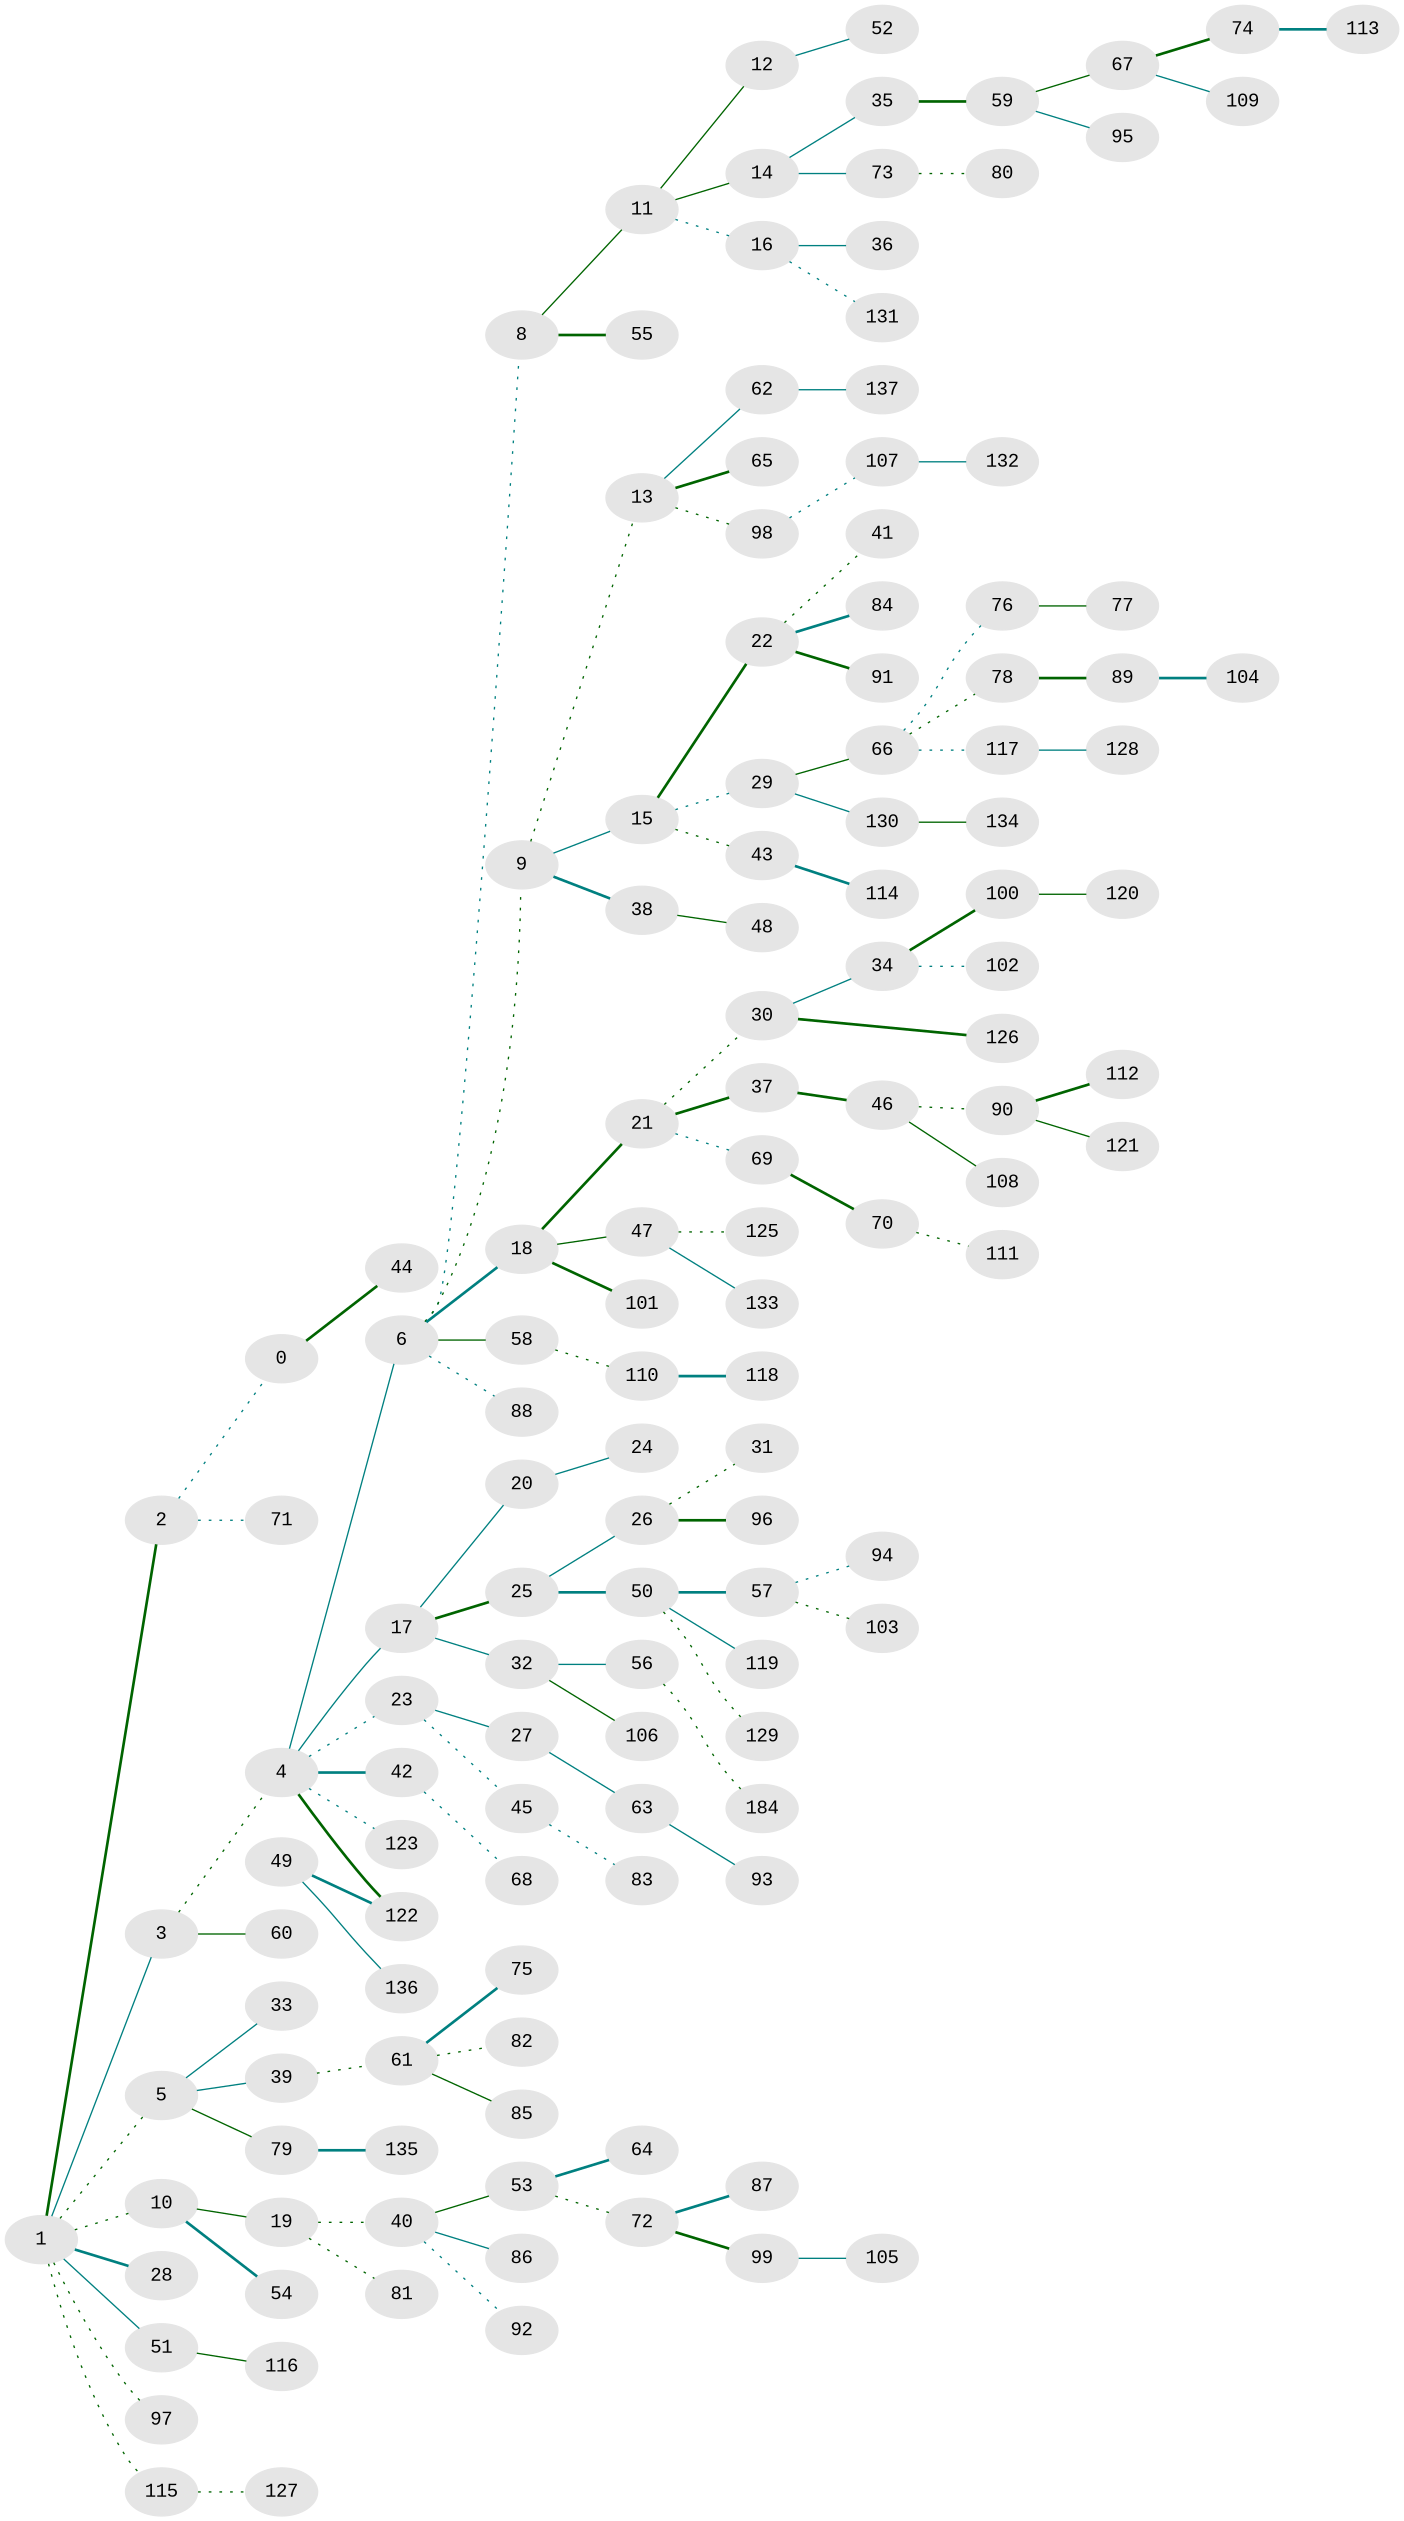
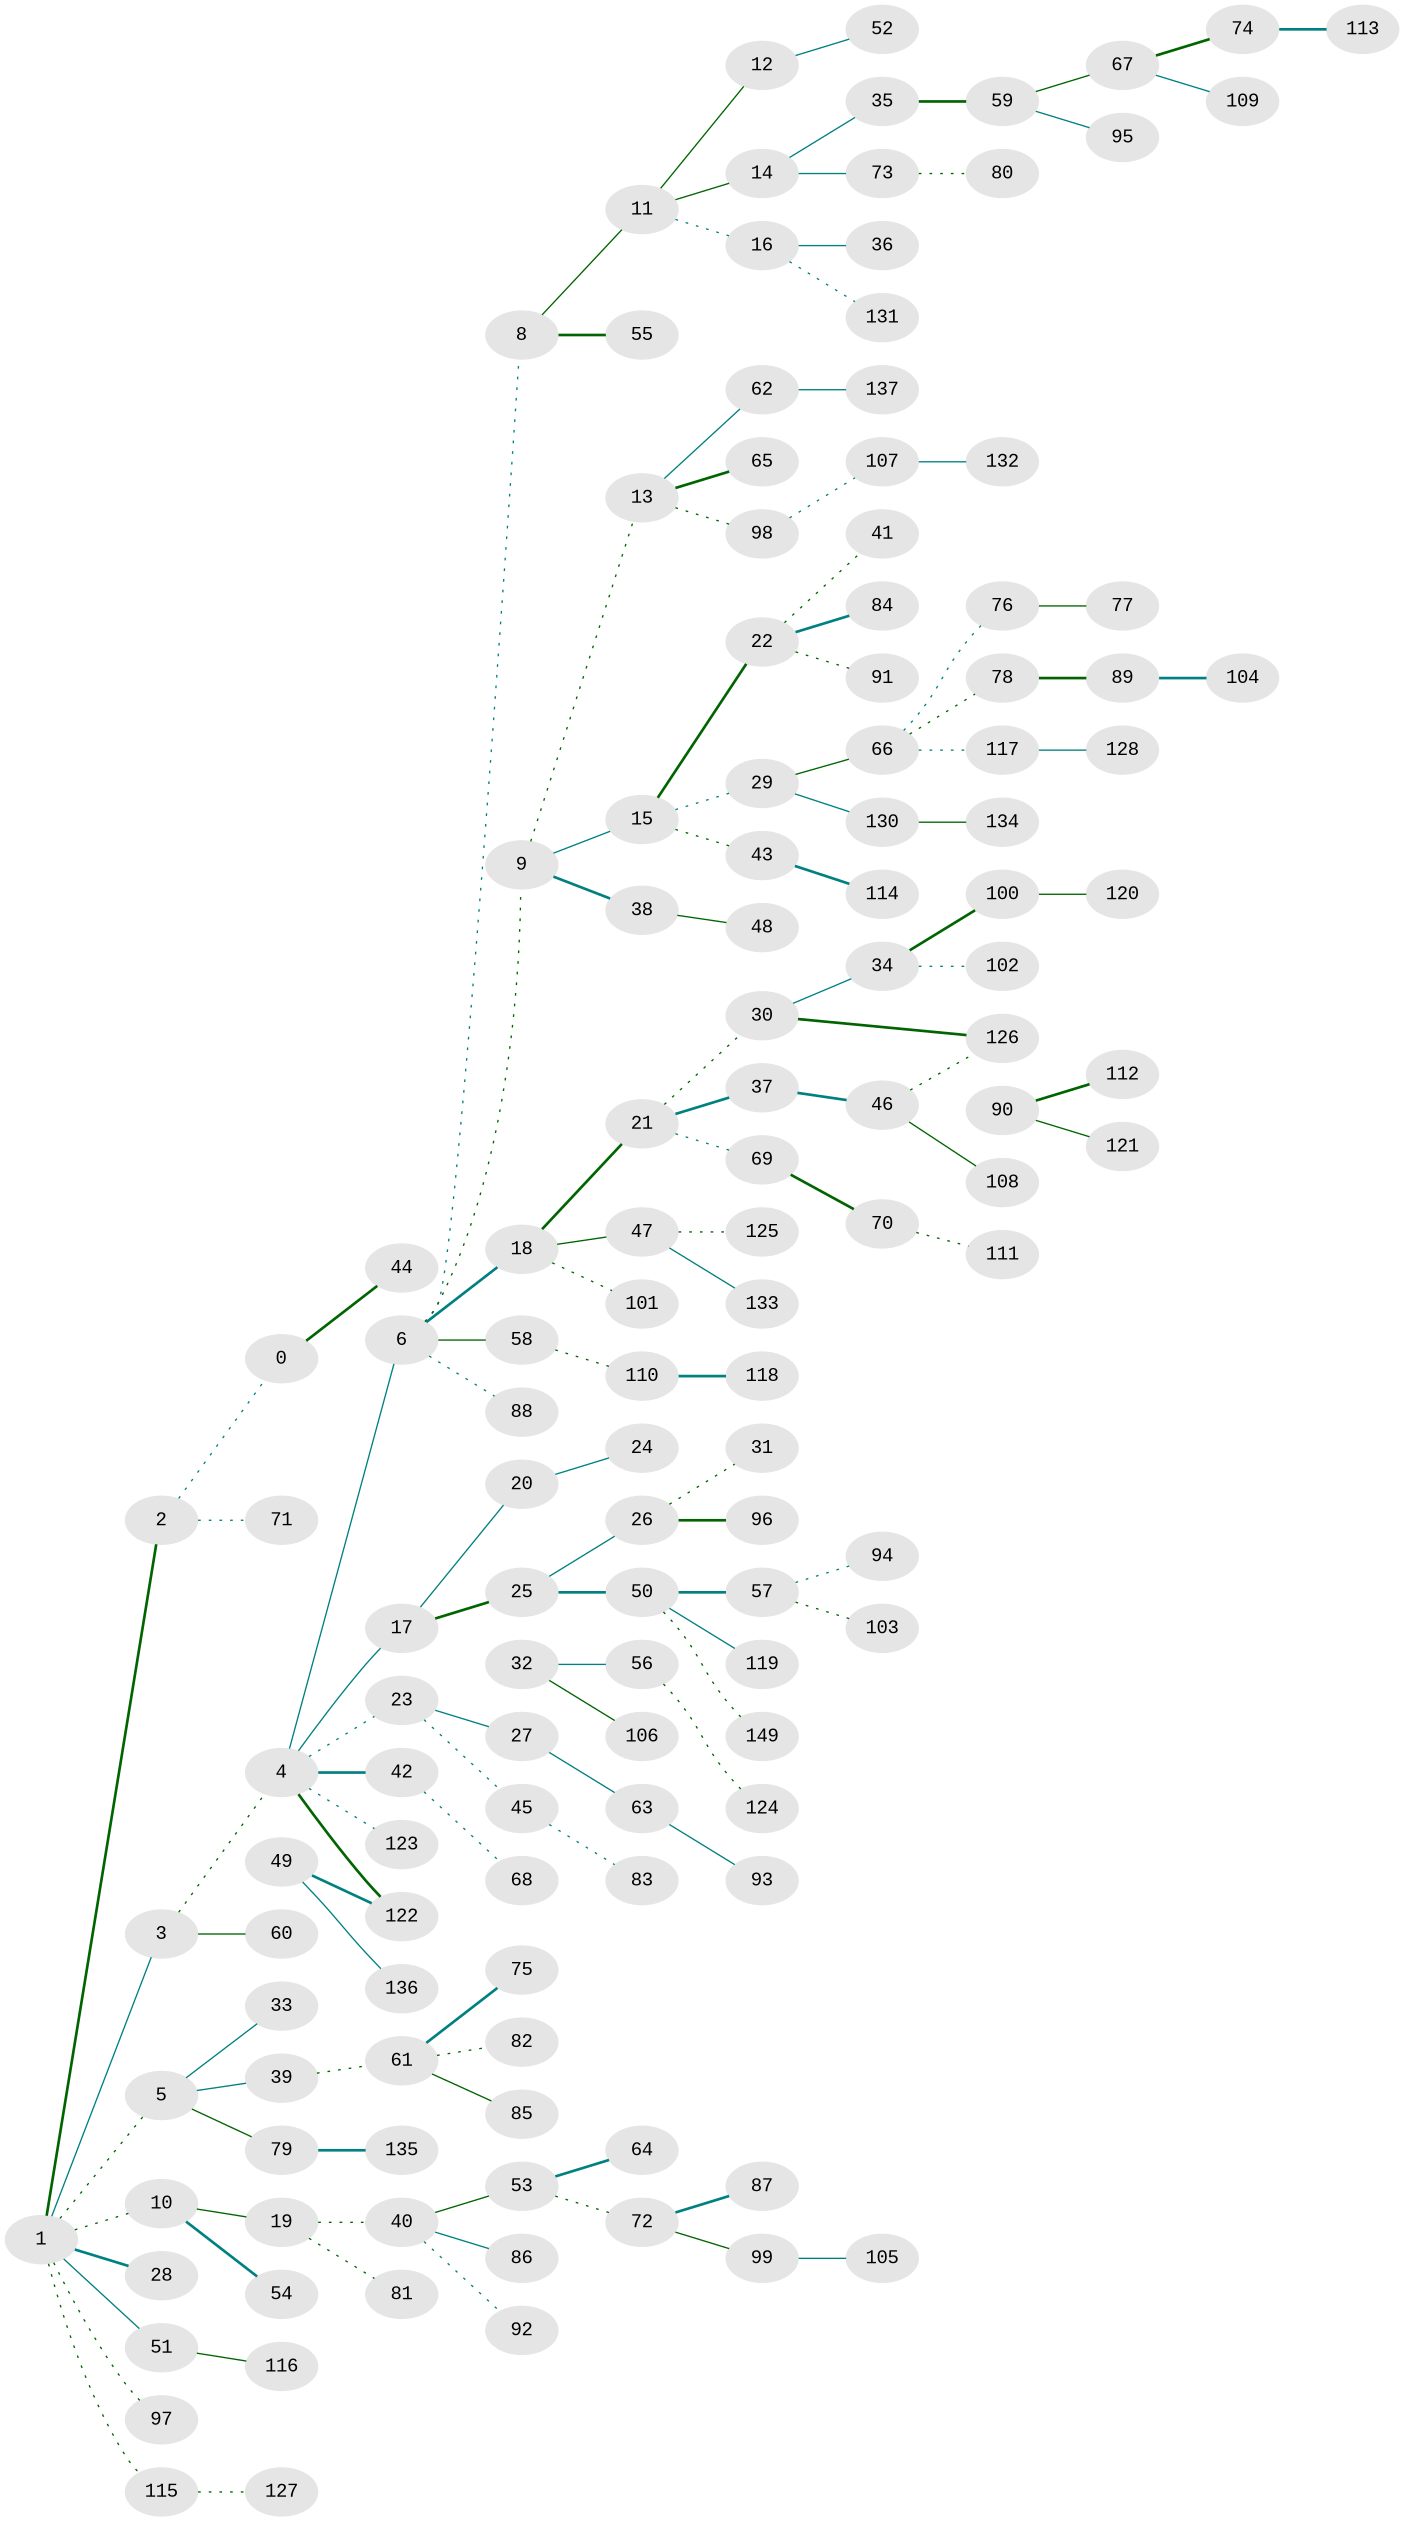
(822, 660) -> (822, 660)
(822, 1096) -> (822, 1096)
(702, 1106) -> (702, 1106)
(943, 1108) -> (942, 1072)
(582, 1277) -> (582, 1277)
(462, 1646) -> none
(762, 1736) -> (762, 1736)
(762, 1809) -> (762, 1809)
(702, 2240) -> (702, 2240)
